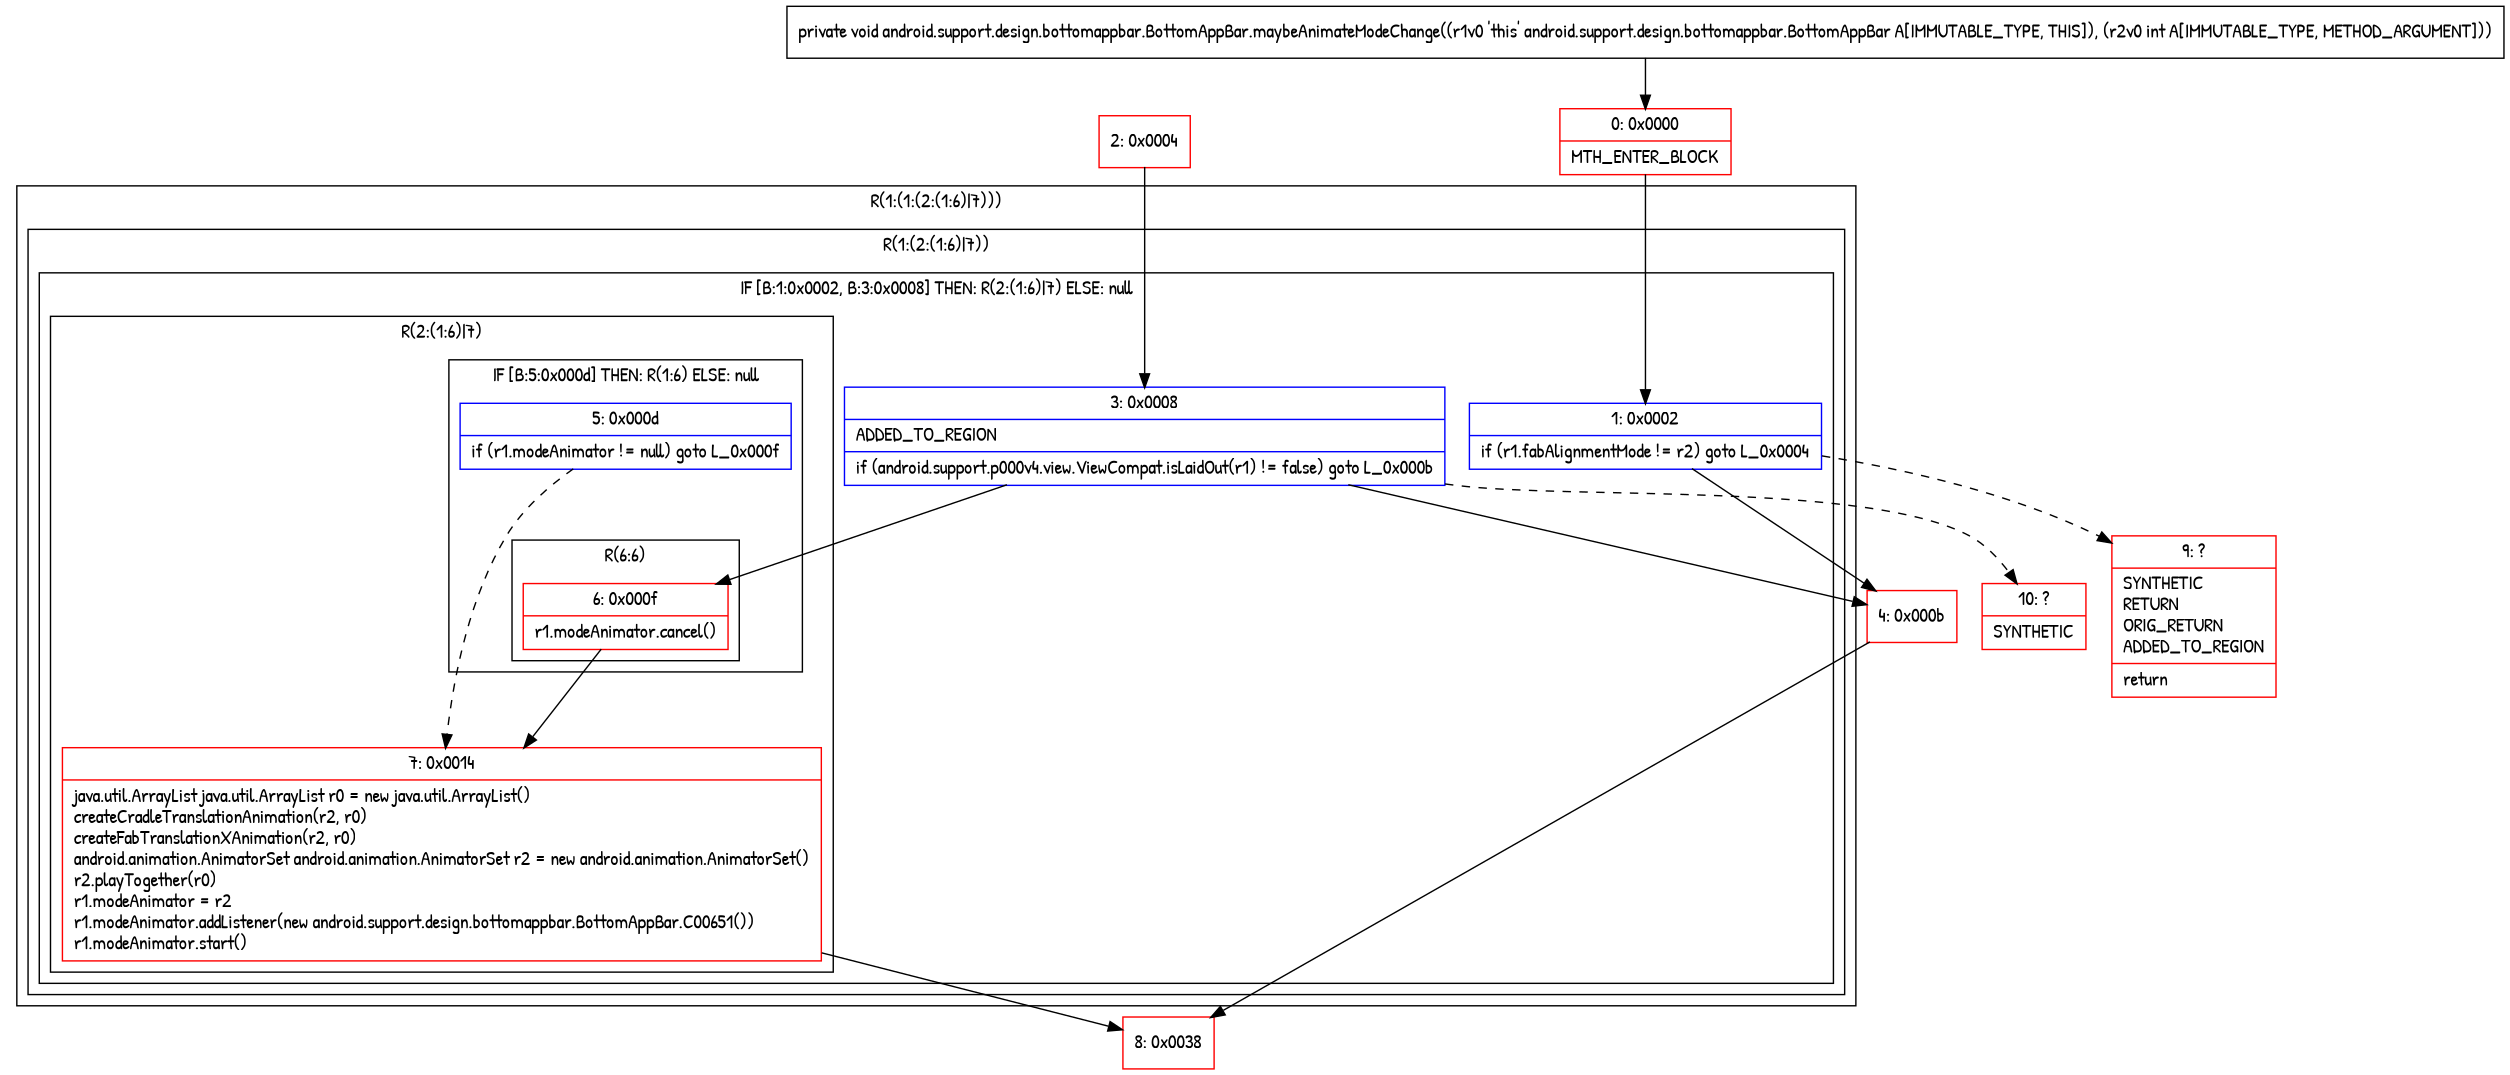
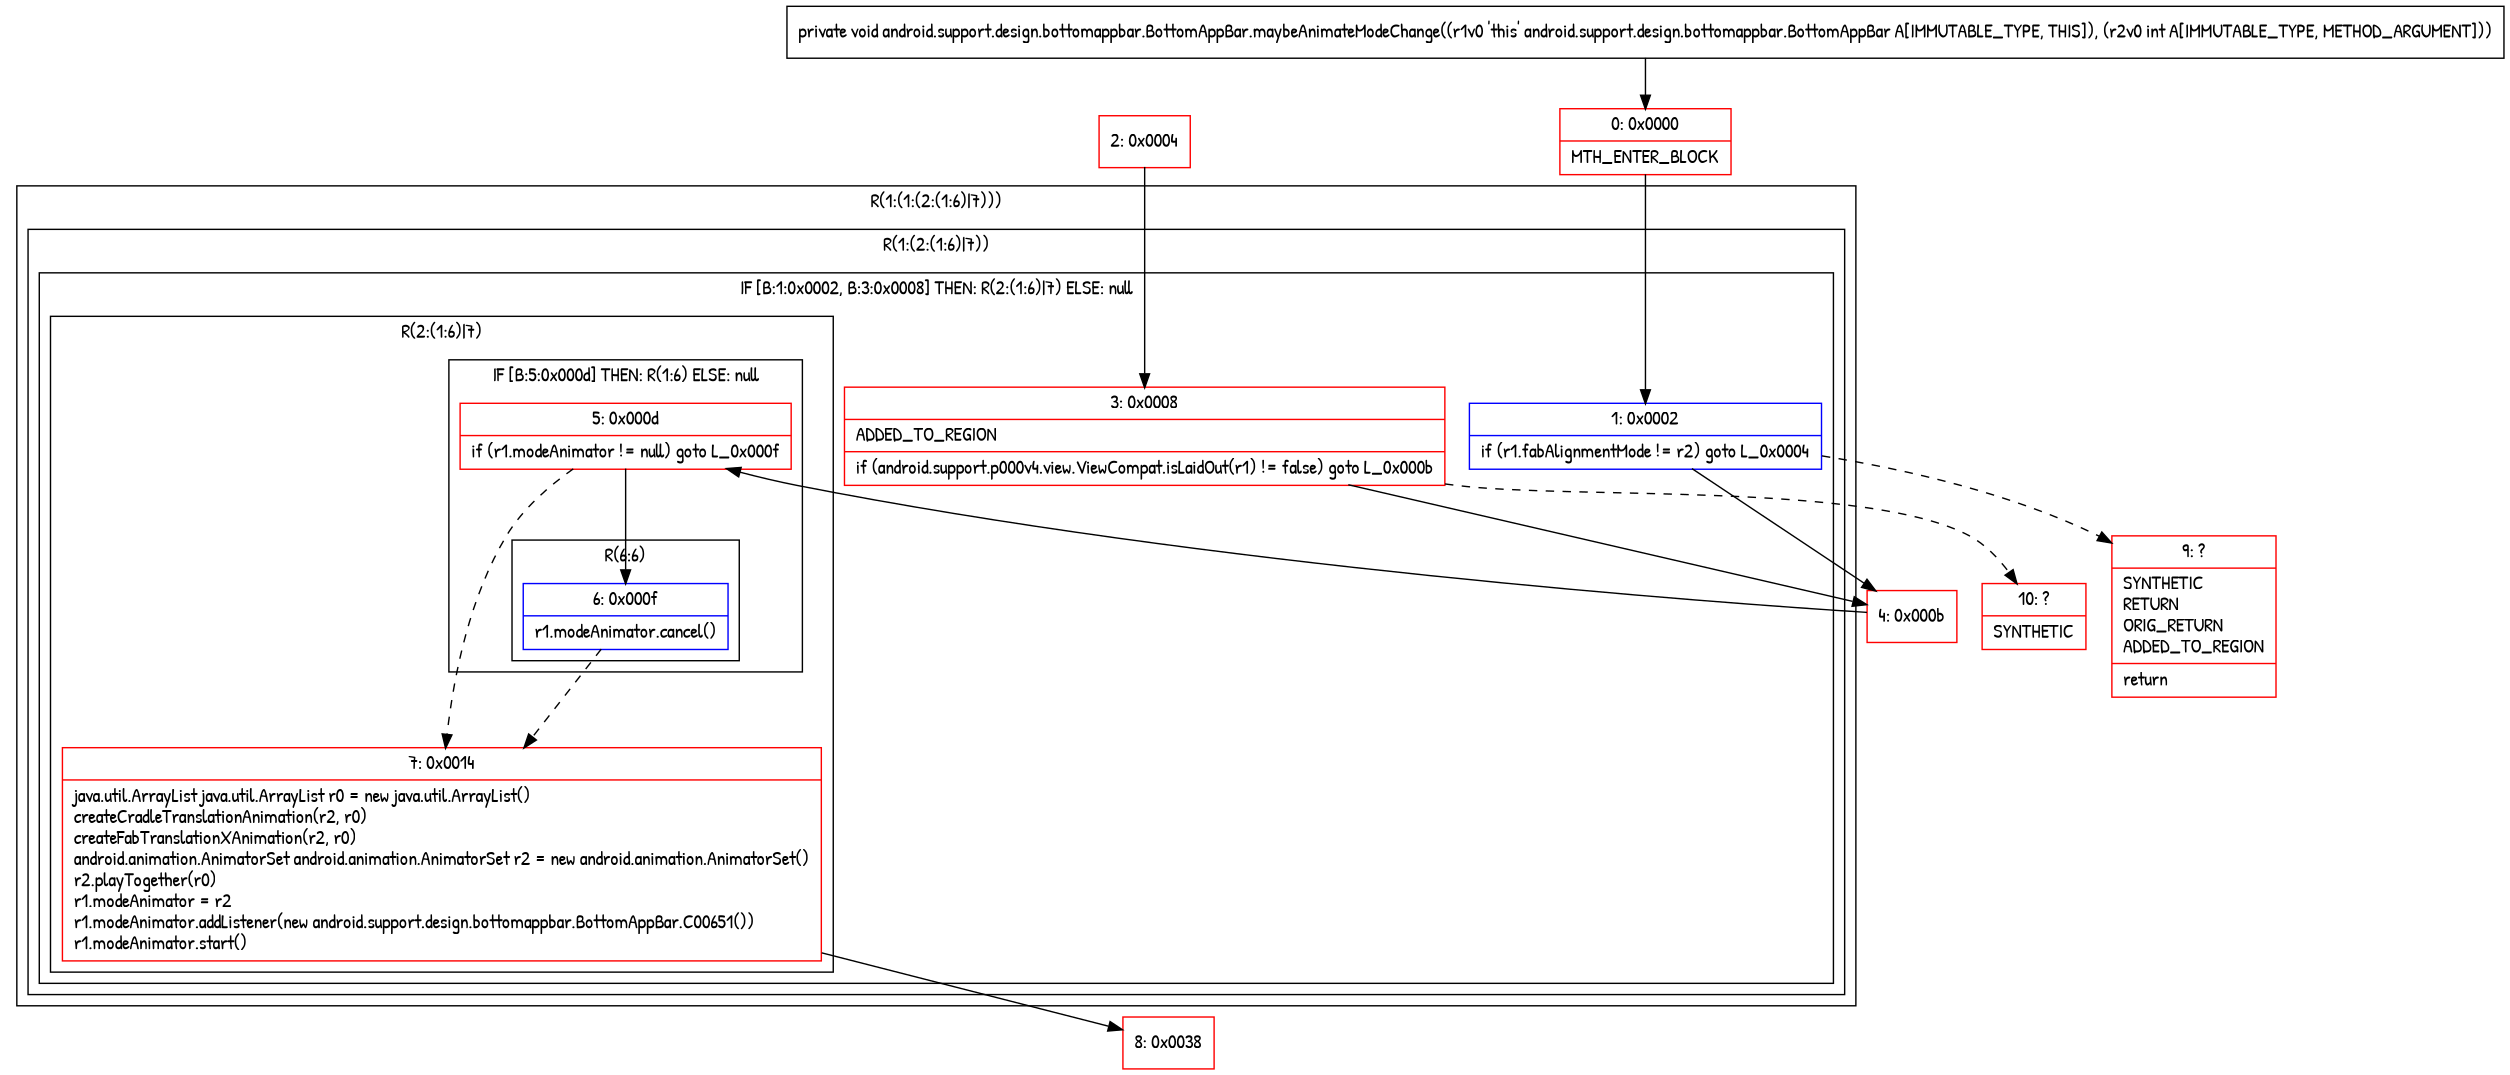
(626, 436) -> (626, 436)
(1145, 436) -> (1145, 436)
(868, 532) -> (626, 519)
(626, 617) -> (626, 617)
(567, 693) -> (567, 693)
(1547, 826) -> (1301, 561)
